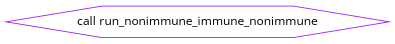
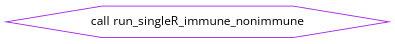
(198, 22) -> (197, 22)
